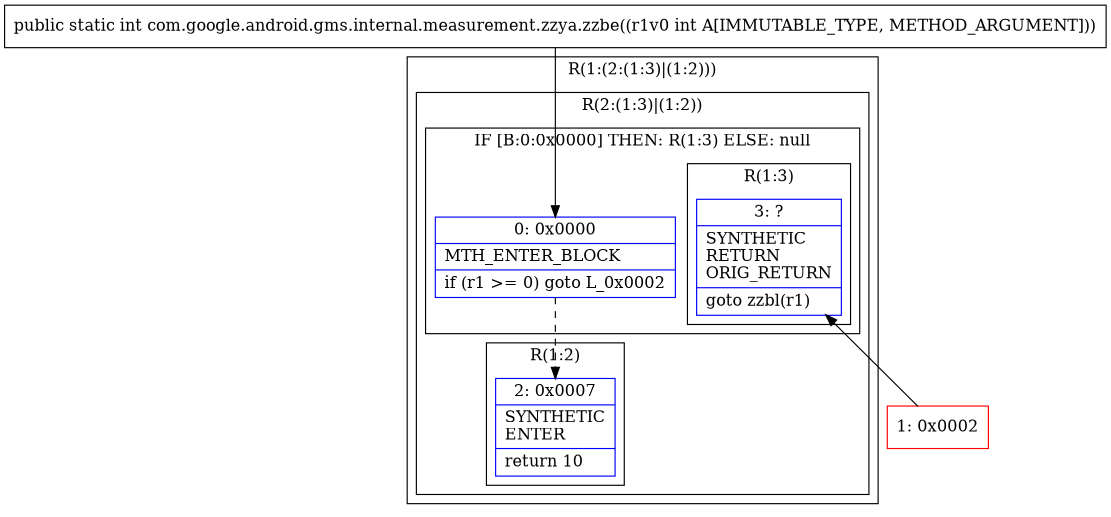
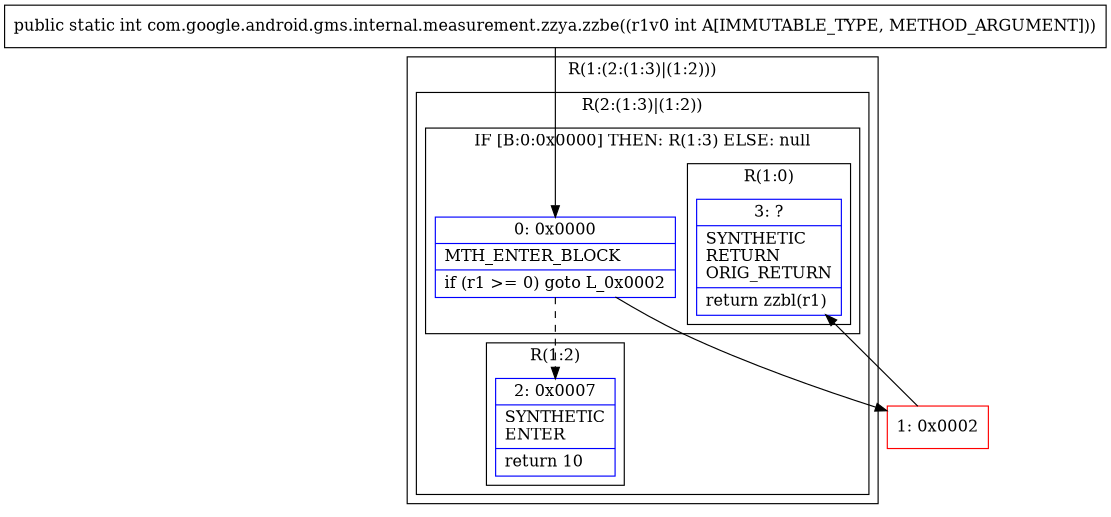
(769, 177) -> (769, 177)
(758, 301) -> (767, 301)
none -> (742, 359)
